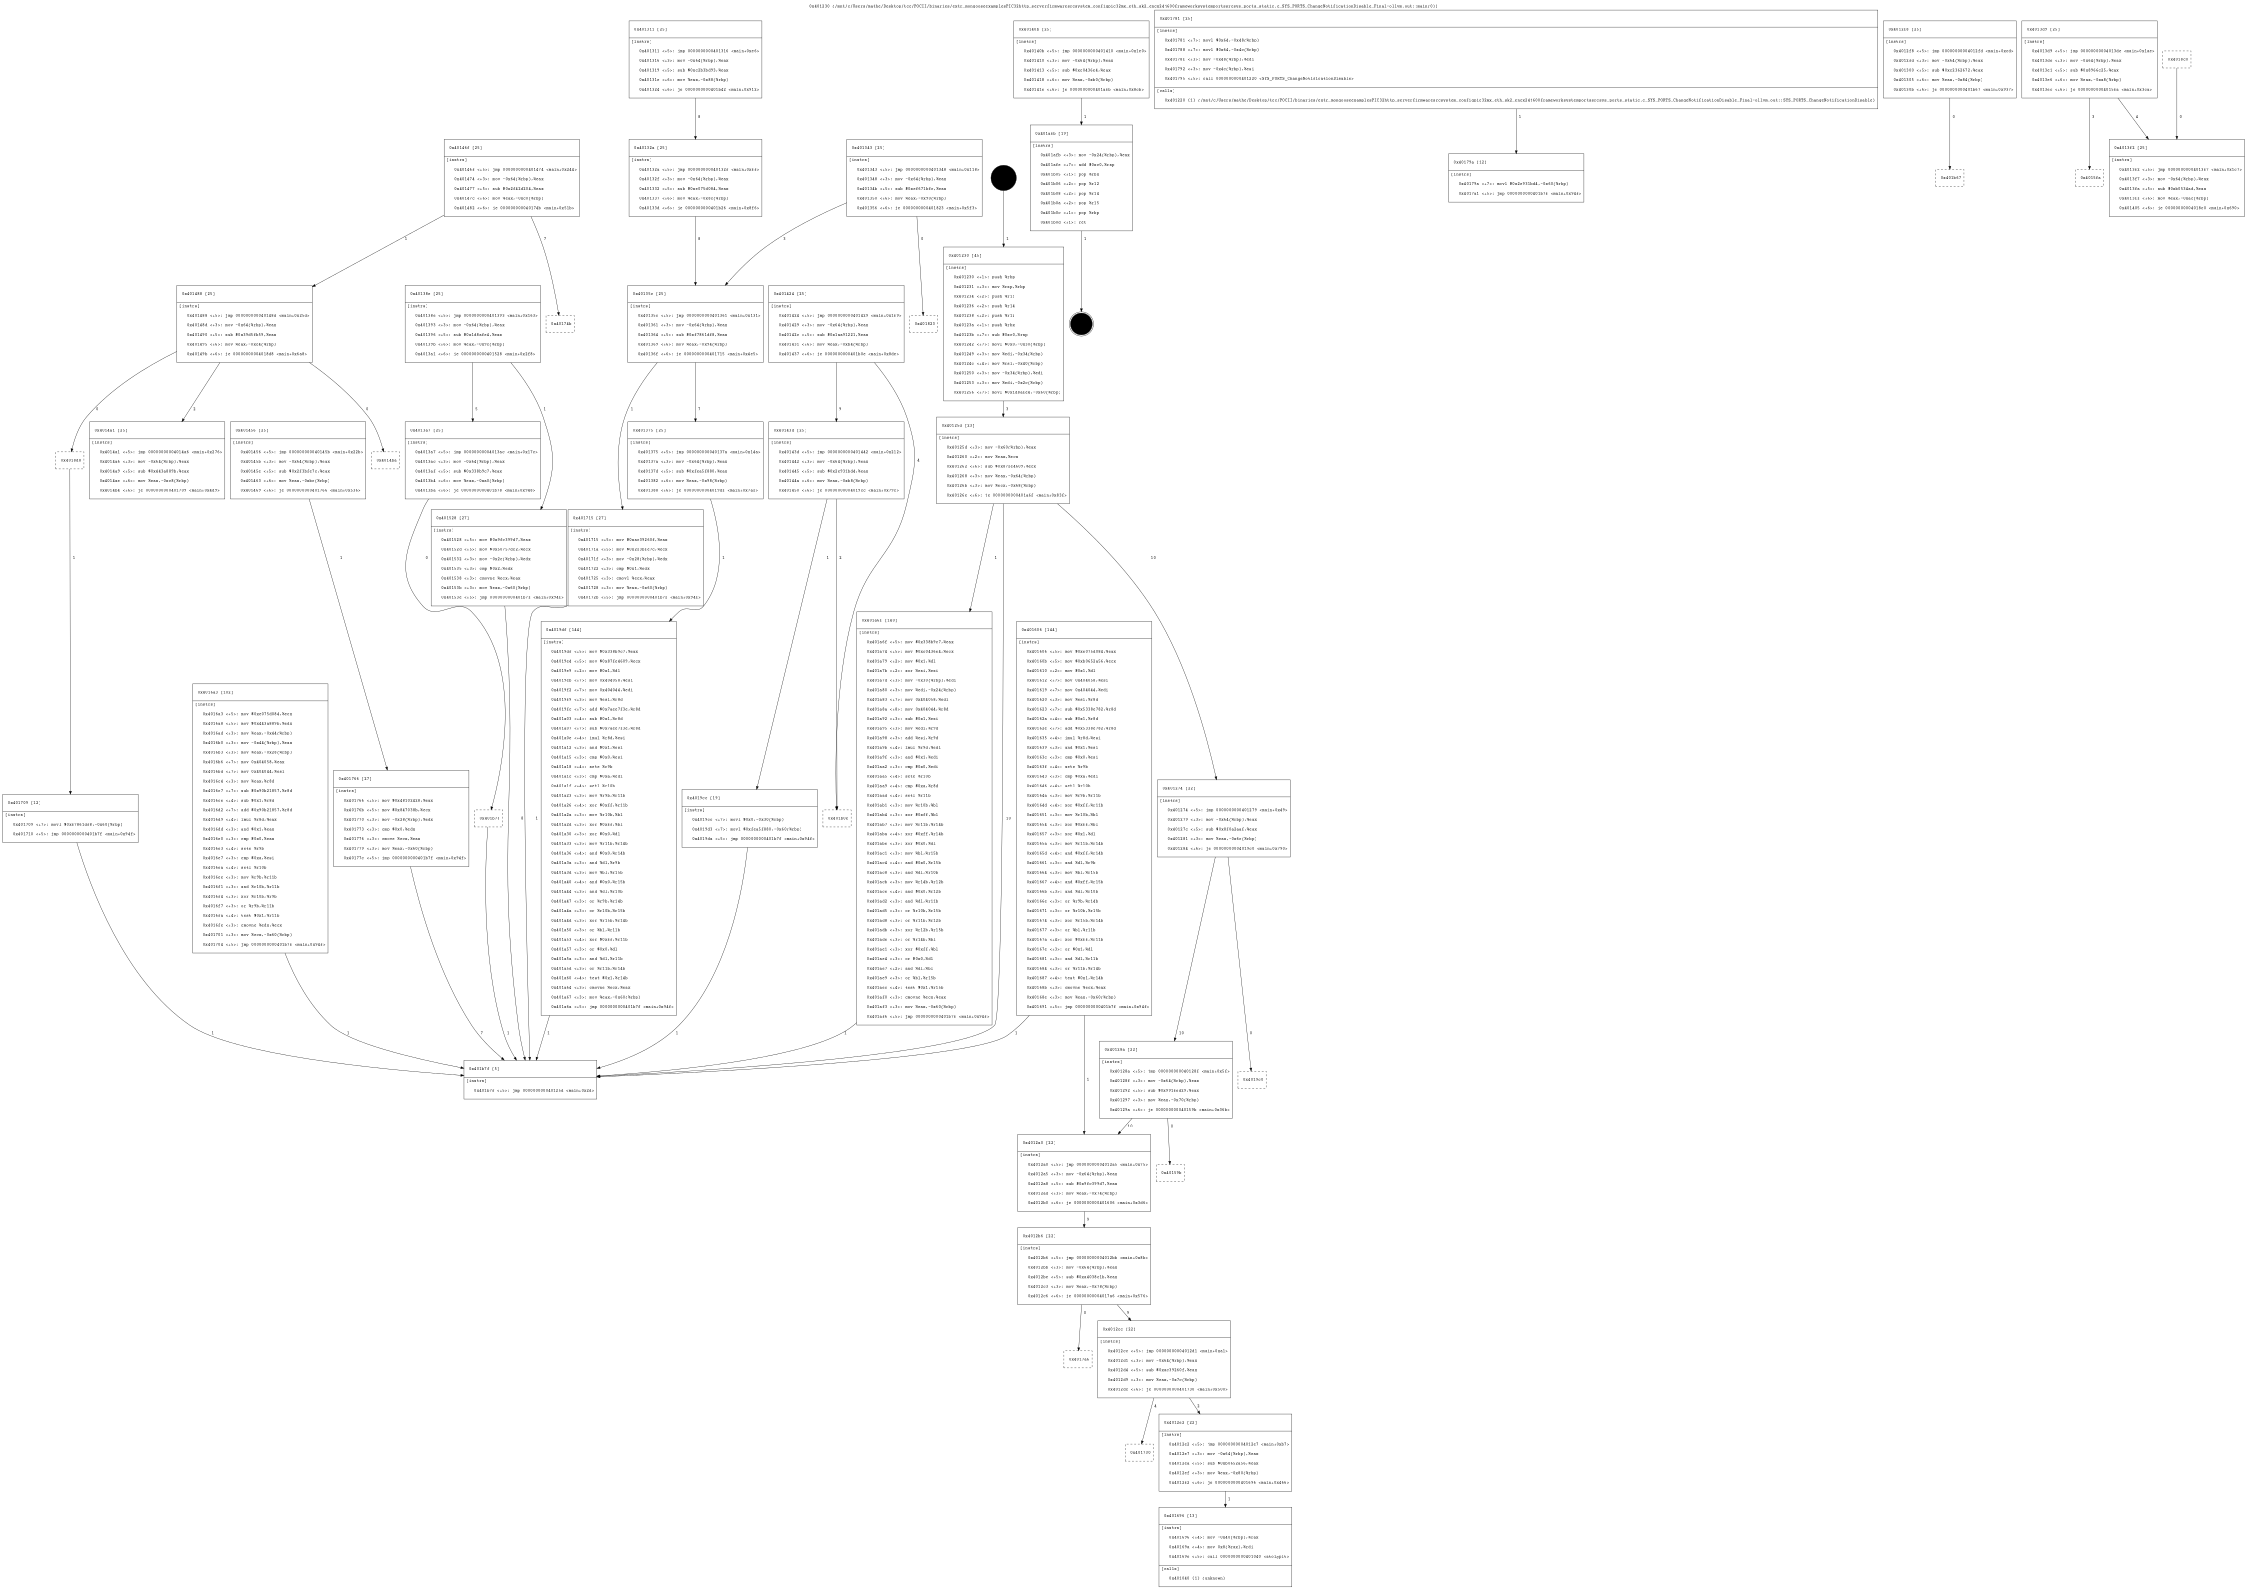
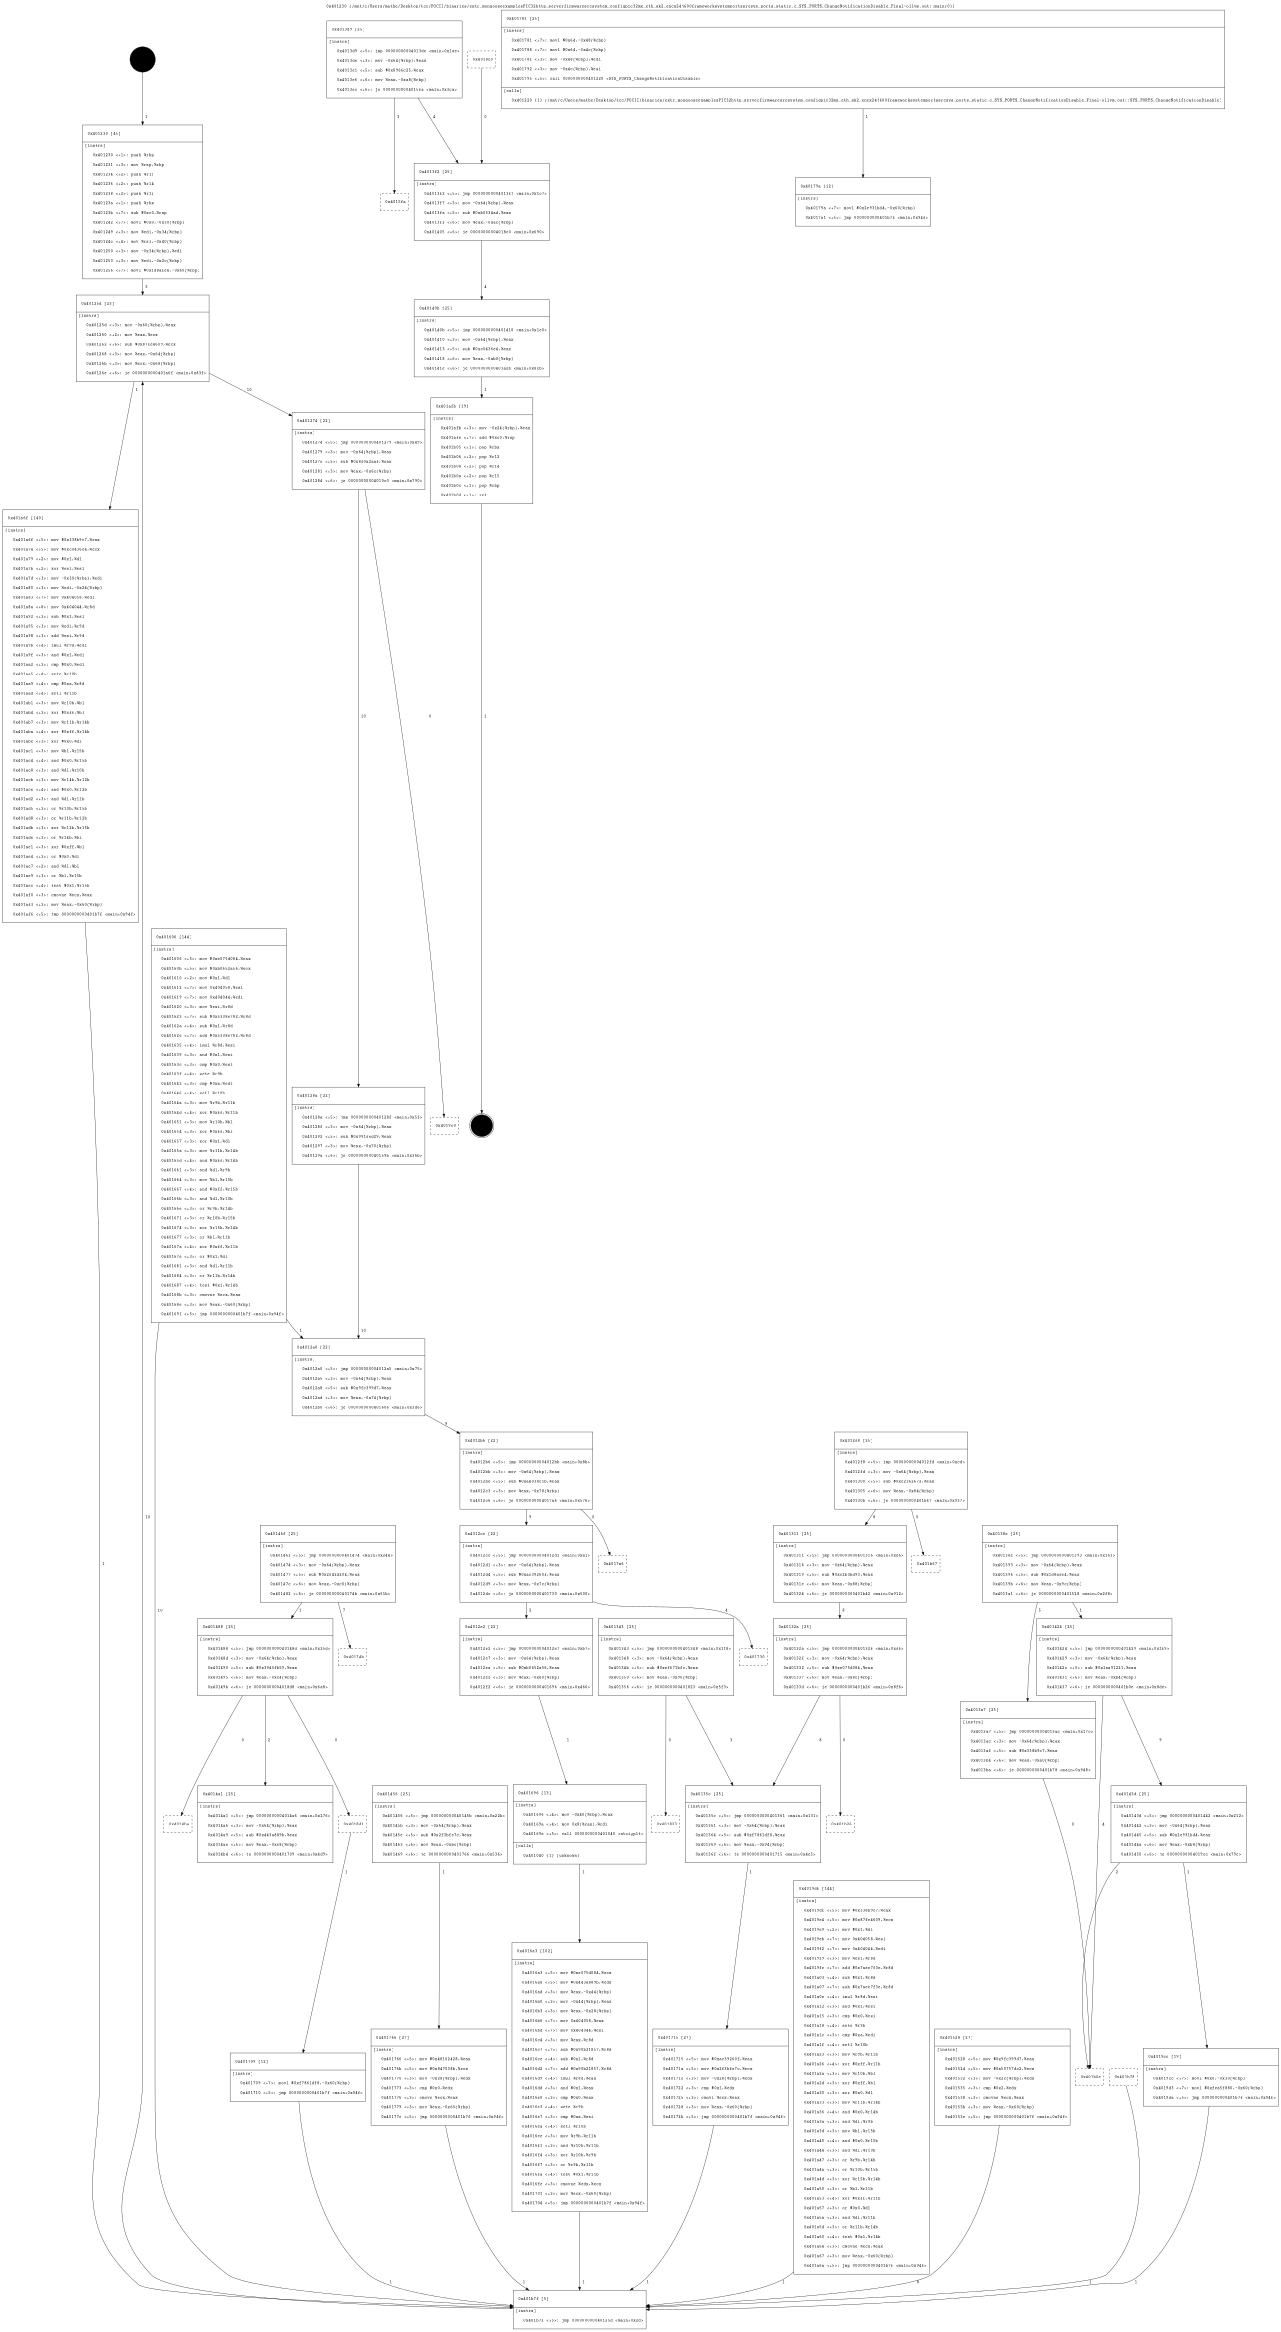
none -> (482, 269)
(547, 431) -> (1076, 1609)
(695, 460) -> none
(482, 626) -> (1080, 1920)
(999, 965) -> (143, 1518)
(481, 1033) -> (523, 2282)
(1015, 1033) -> (159, 1610)
(1170, 1173) -> none
none -> (871, 1516)
none -> (840, 1824)
none -> (580, 1902)
